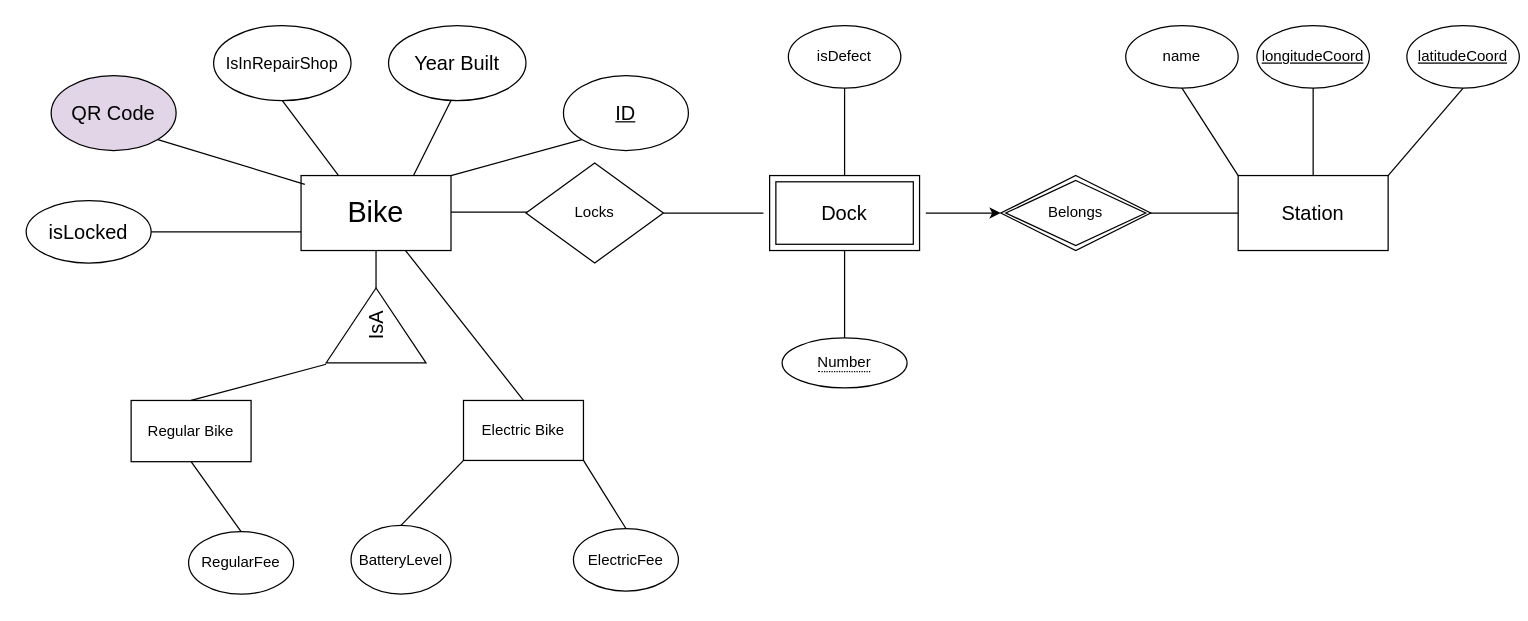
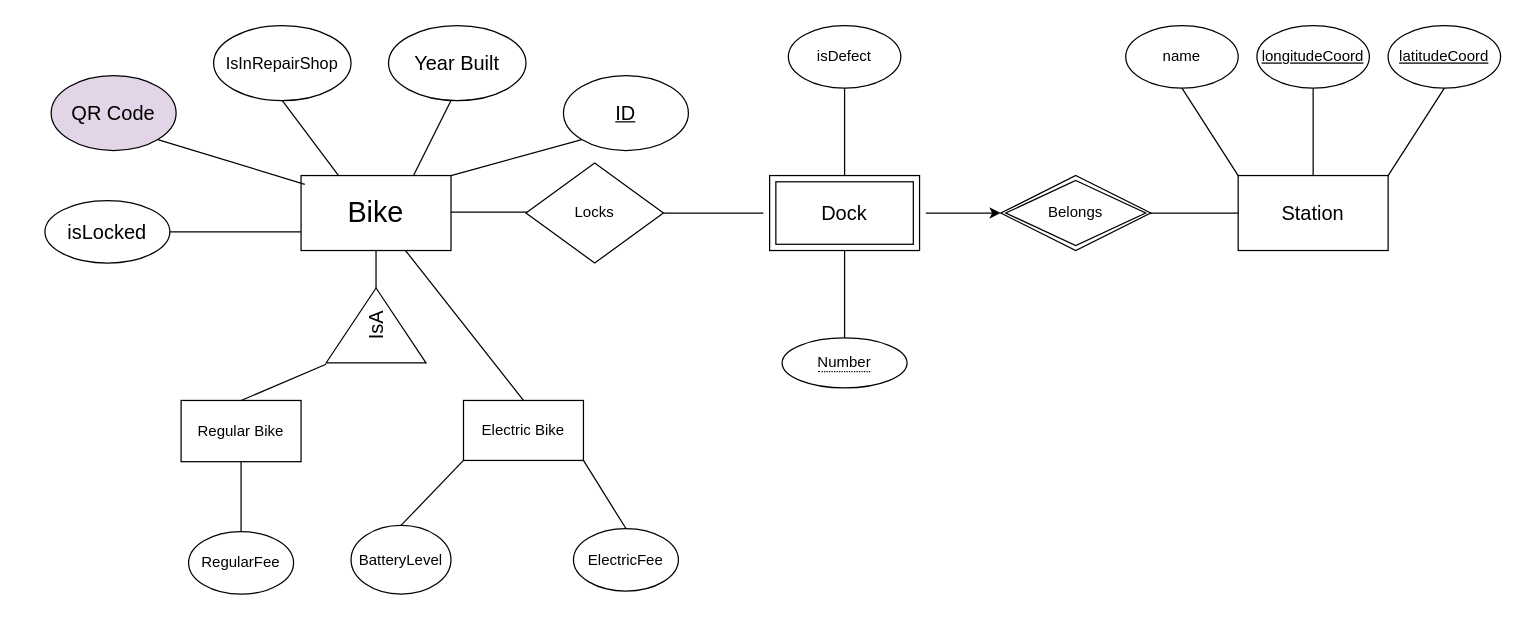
(1463, 57) -> (1444, 57)
(88, 232) -> (107, 232)
(191, 431) -> (241, 431)
